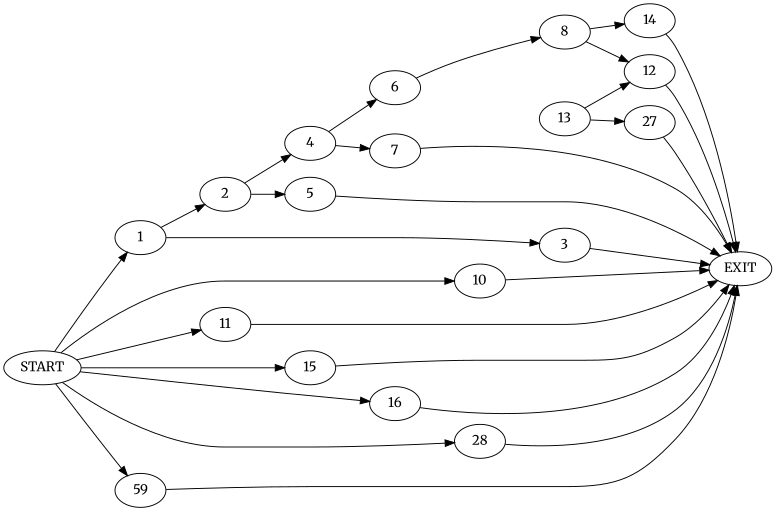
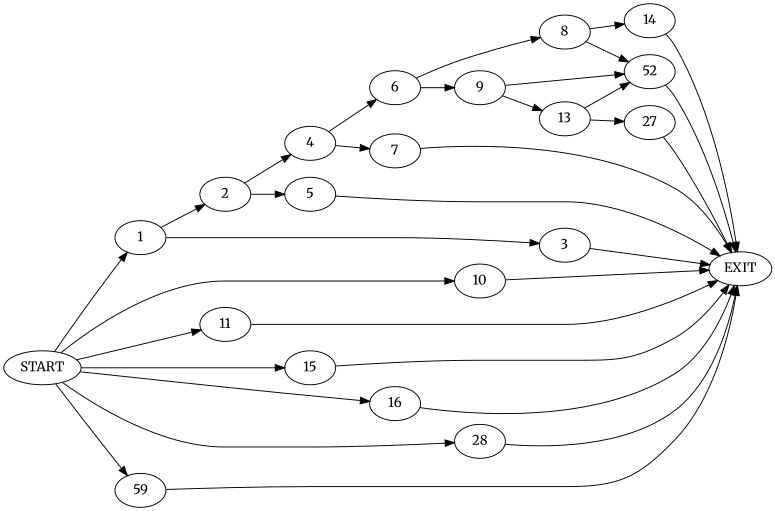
(650, 72) -> (650, 72)
none -> (480, 88)
